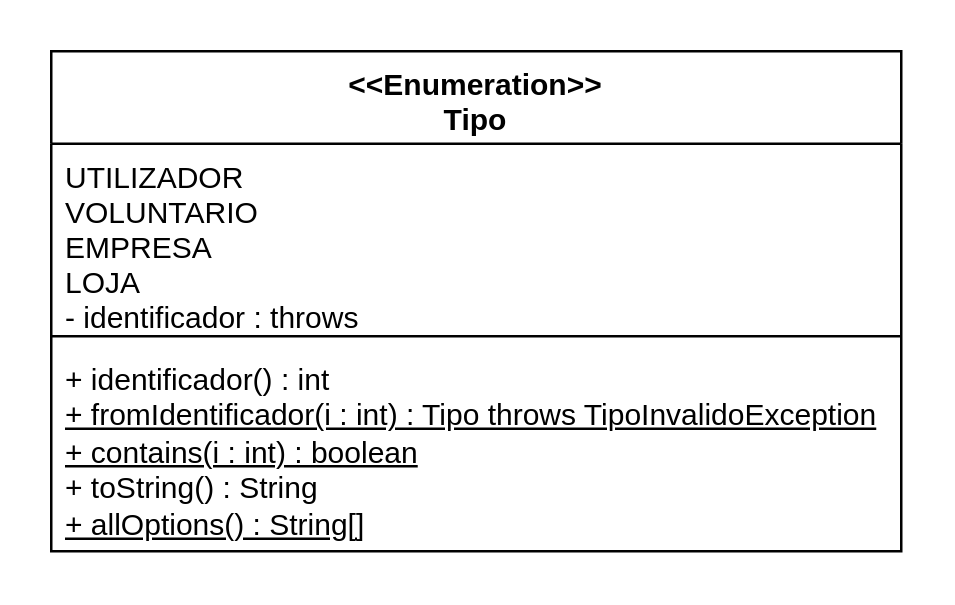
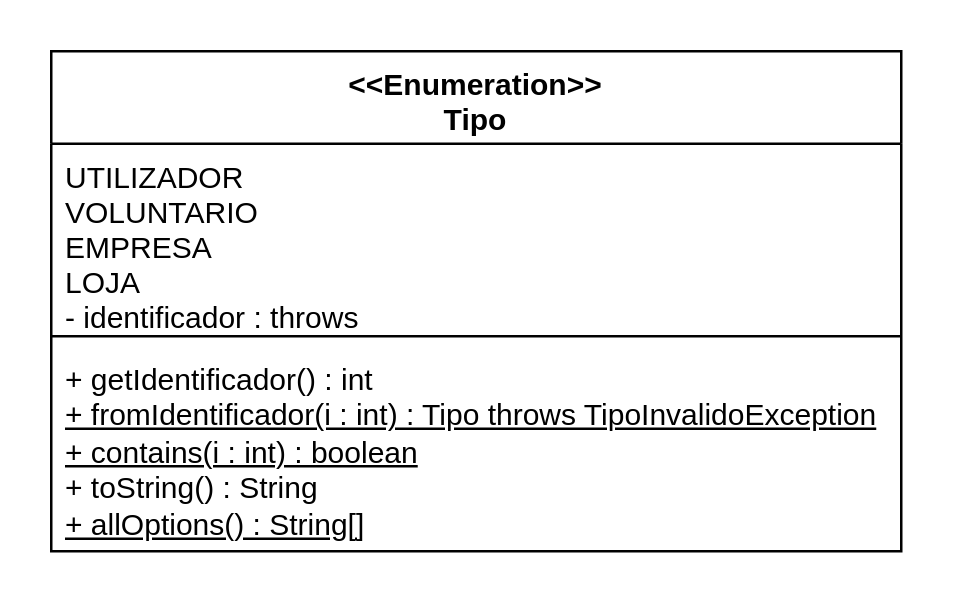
(534, 454) -> (534, 454)
